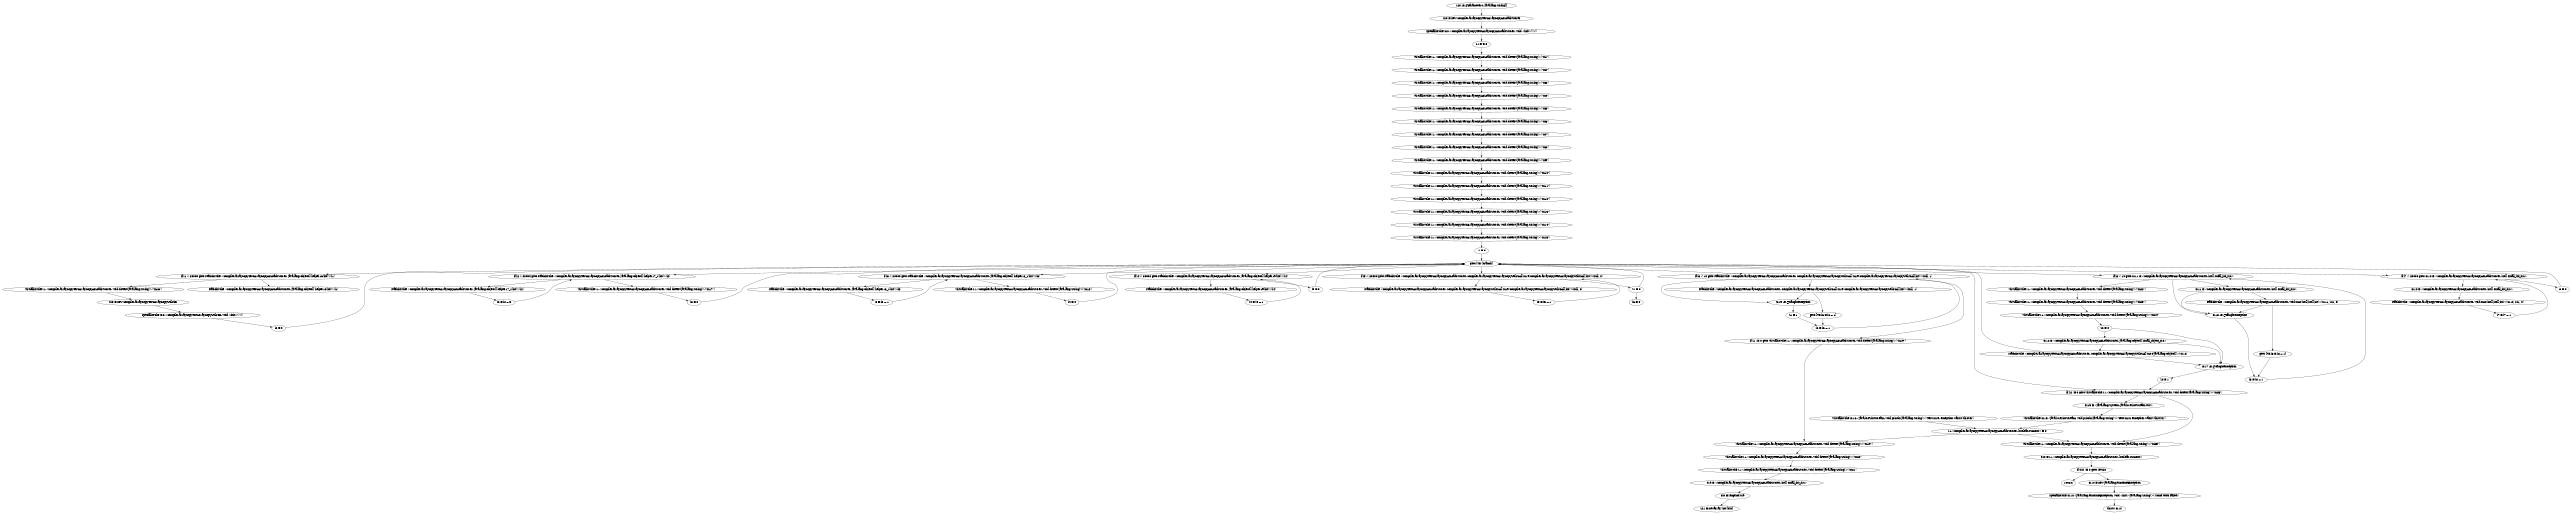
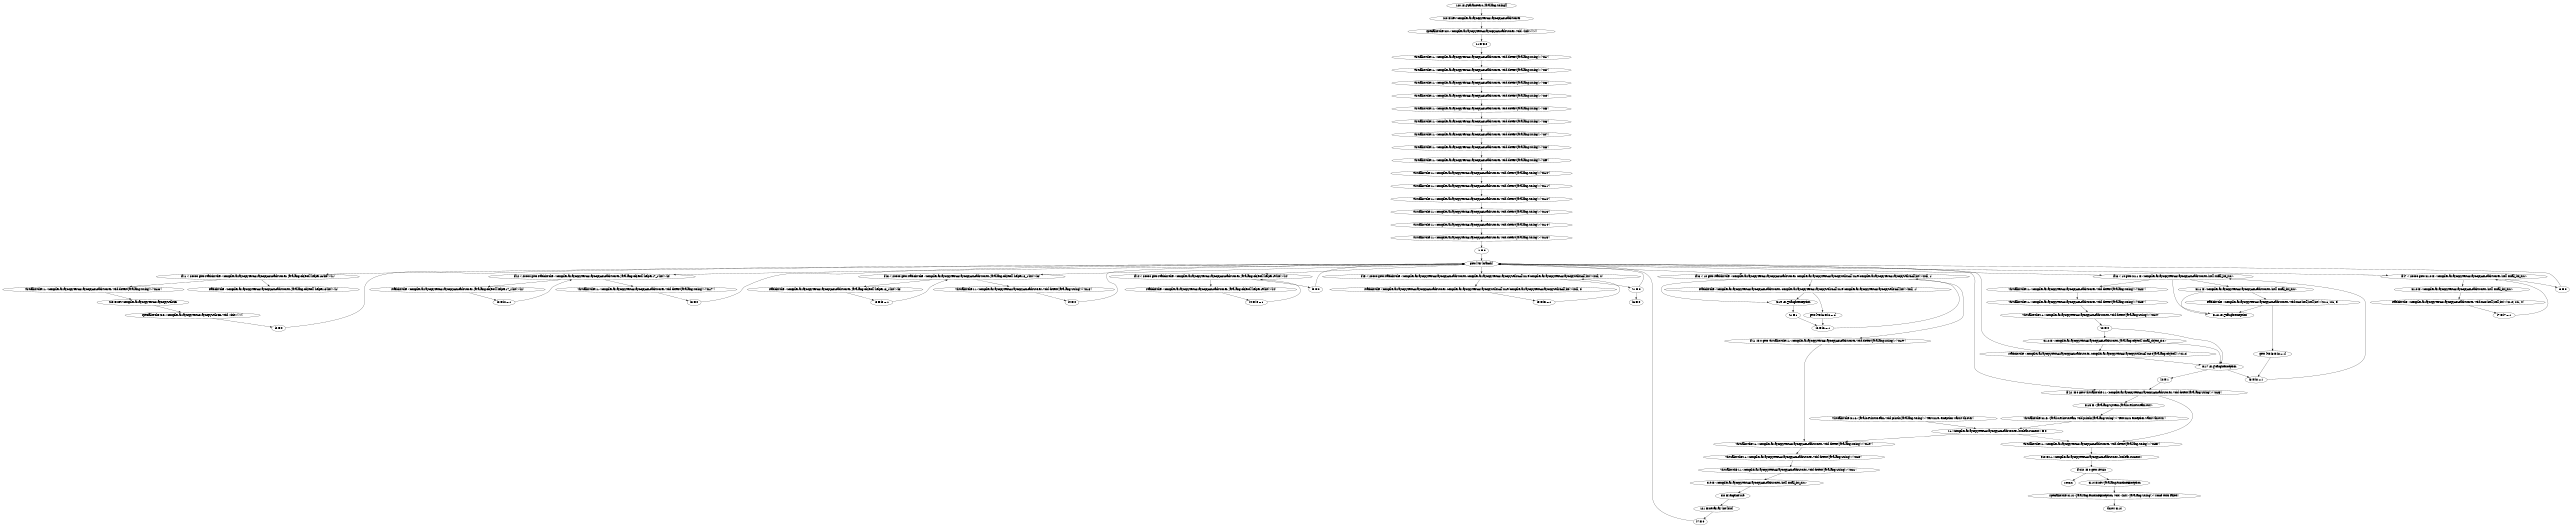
(504, 302) -> (504, 302)
(2248, 345) -> (2238, 373)
none -> (1700, 522)
